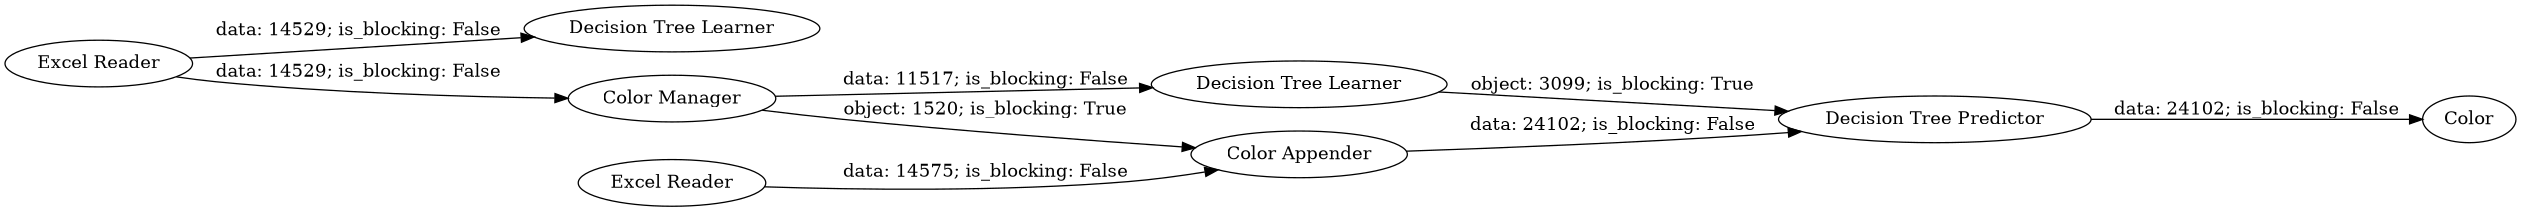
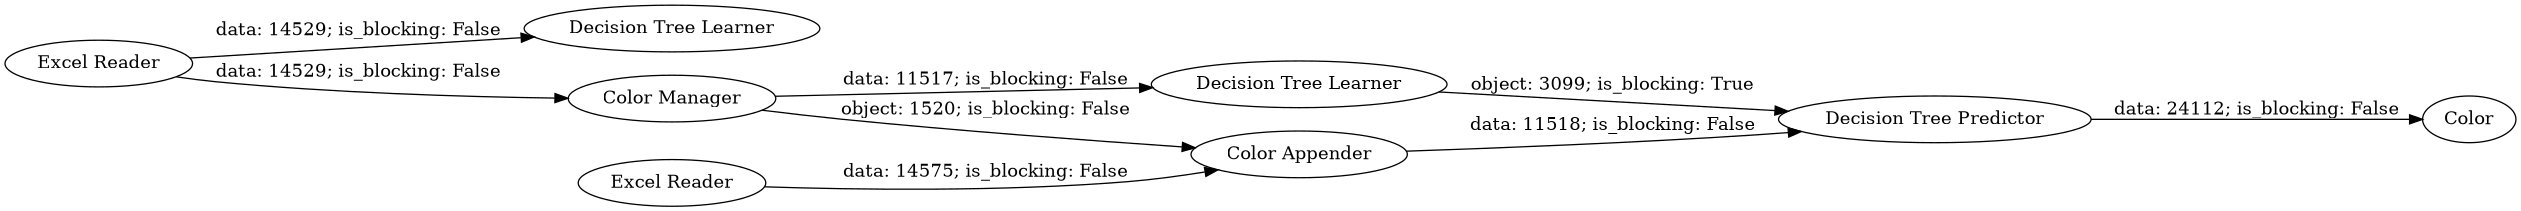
(986, 110) -> (986, 110)
(2257, 110) -> (2257, 110)
(1613, 125) -> (1613, 125)
